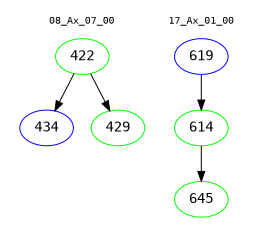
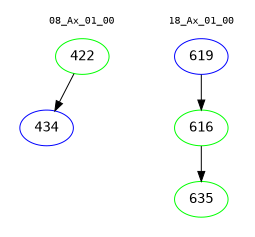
(82, 21) -> (82, 21)
(202, 21) -> (202, 21)
(118, 128) -> none
(201, 128) -> (201, 128)
(201, 199) -> (201, 199)
